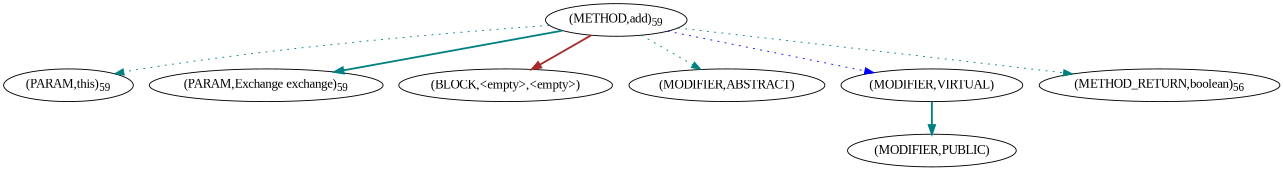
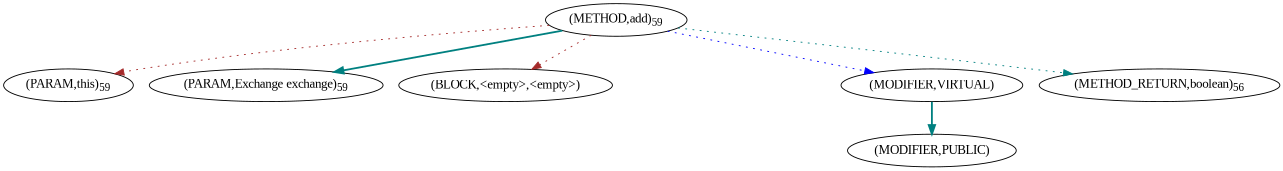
(336, 44) -> (336, 44)
(565, 50) -> (565, 50)
(727, 85) -> none
